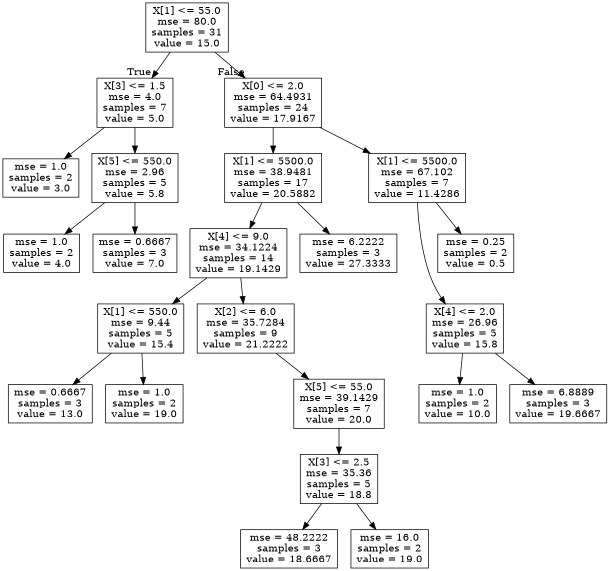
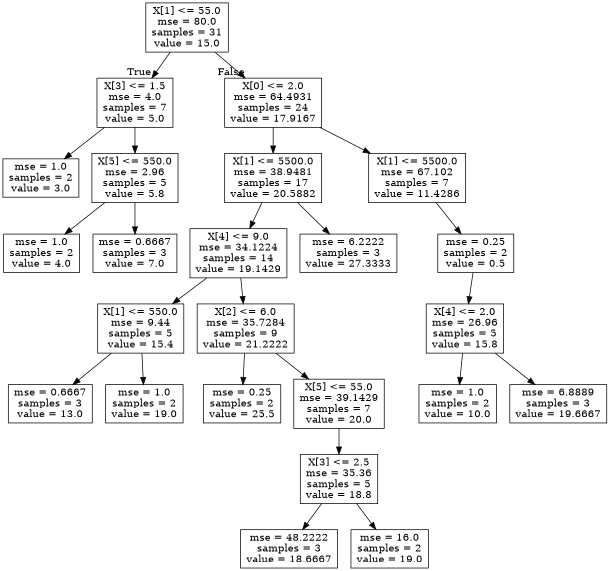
(423, 252) -> (471, 285)
none -> (242, 404)
